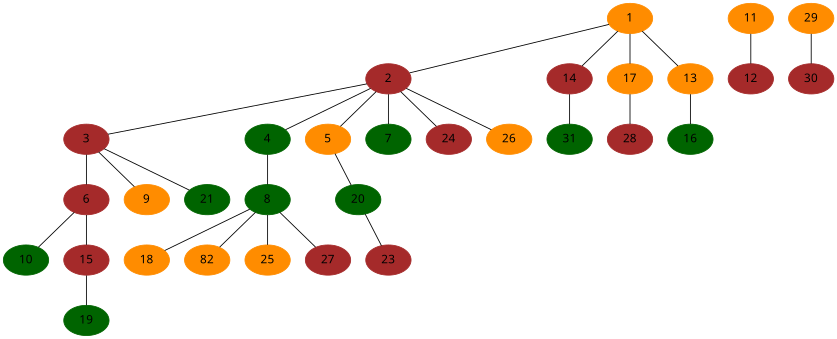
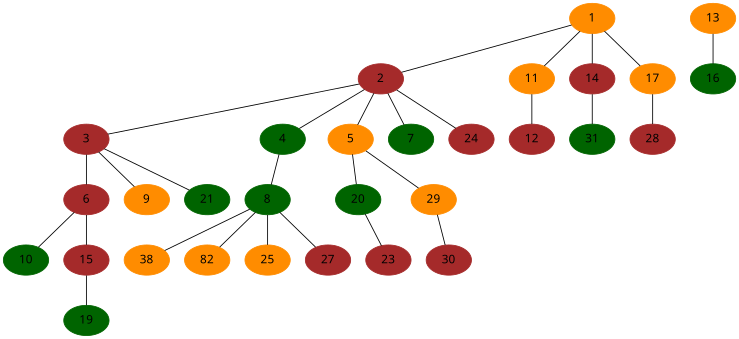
(660, 49) -> (562, 49)
(509, 139) -> none
none -> (392, 169)
(147, 260) -> (147, 260)
